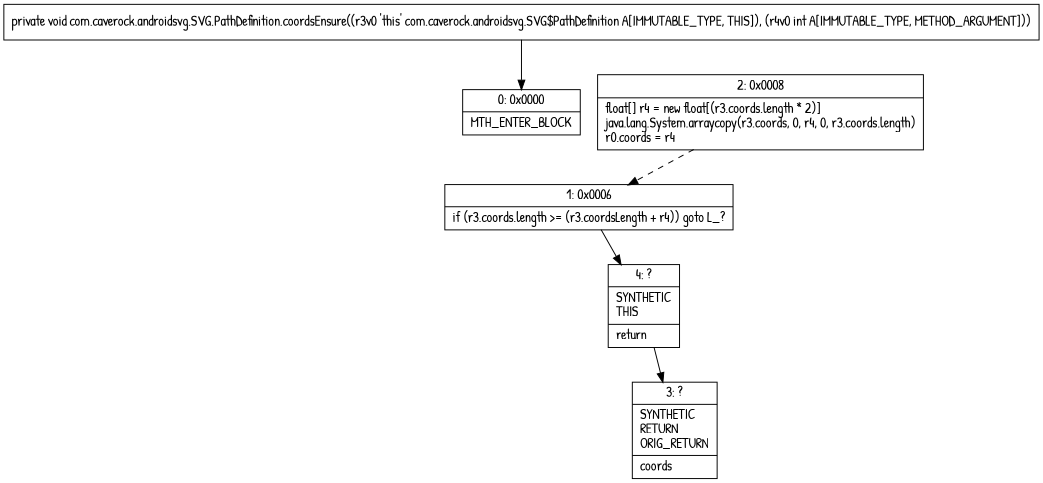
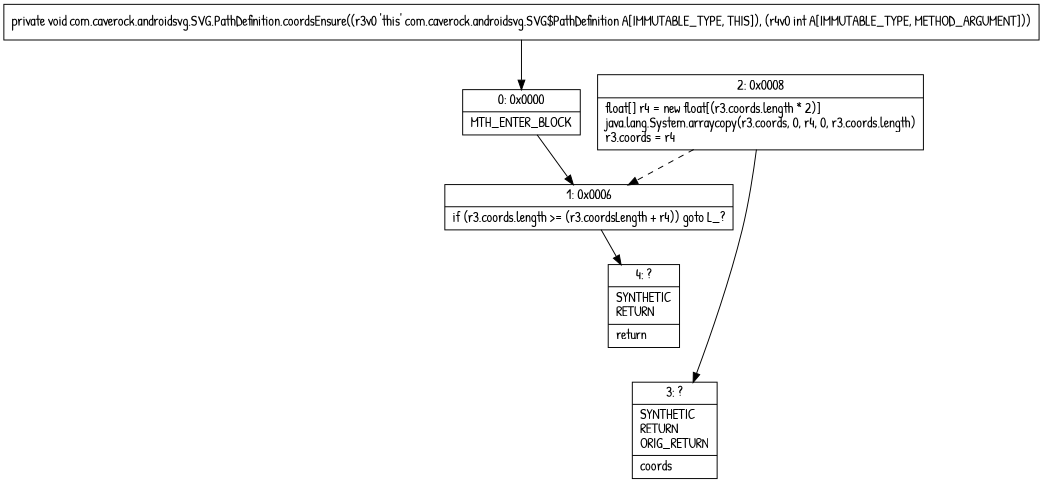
(641, 138) -> (641, 138)
none -> (552, 156)
(627, 312) -> (635, 312)
(657, 360) -> (733, 263)
